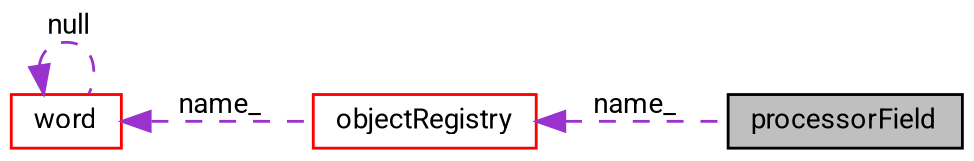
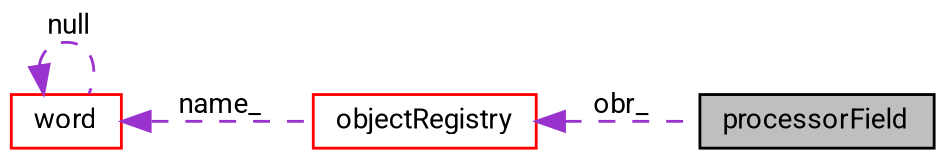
(632, 106) -> (618, 106)
